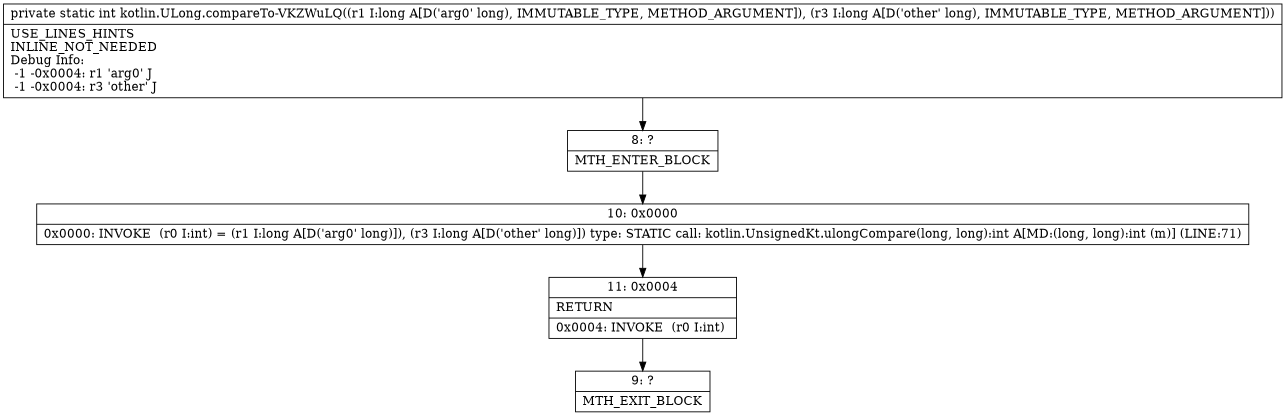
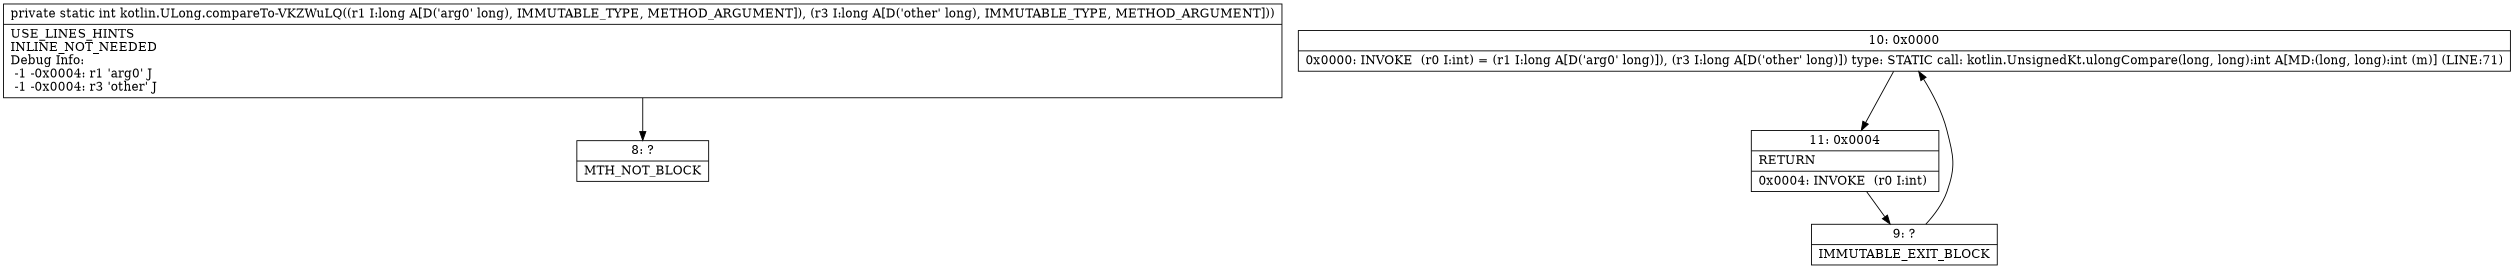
(643, 161) -> (643, 171)
(643, 183) -> (1952, 152)
(643, 401) -> (1904, 254)
